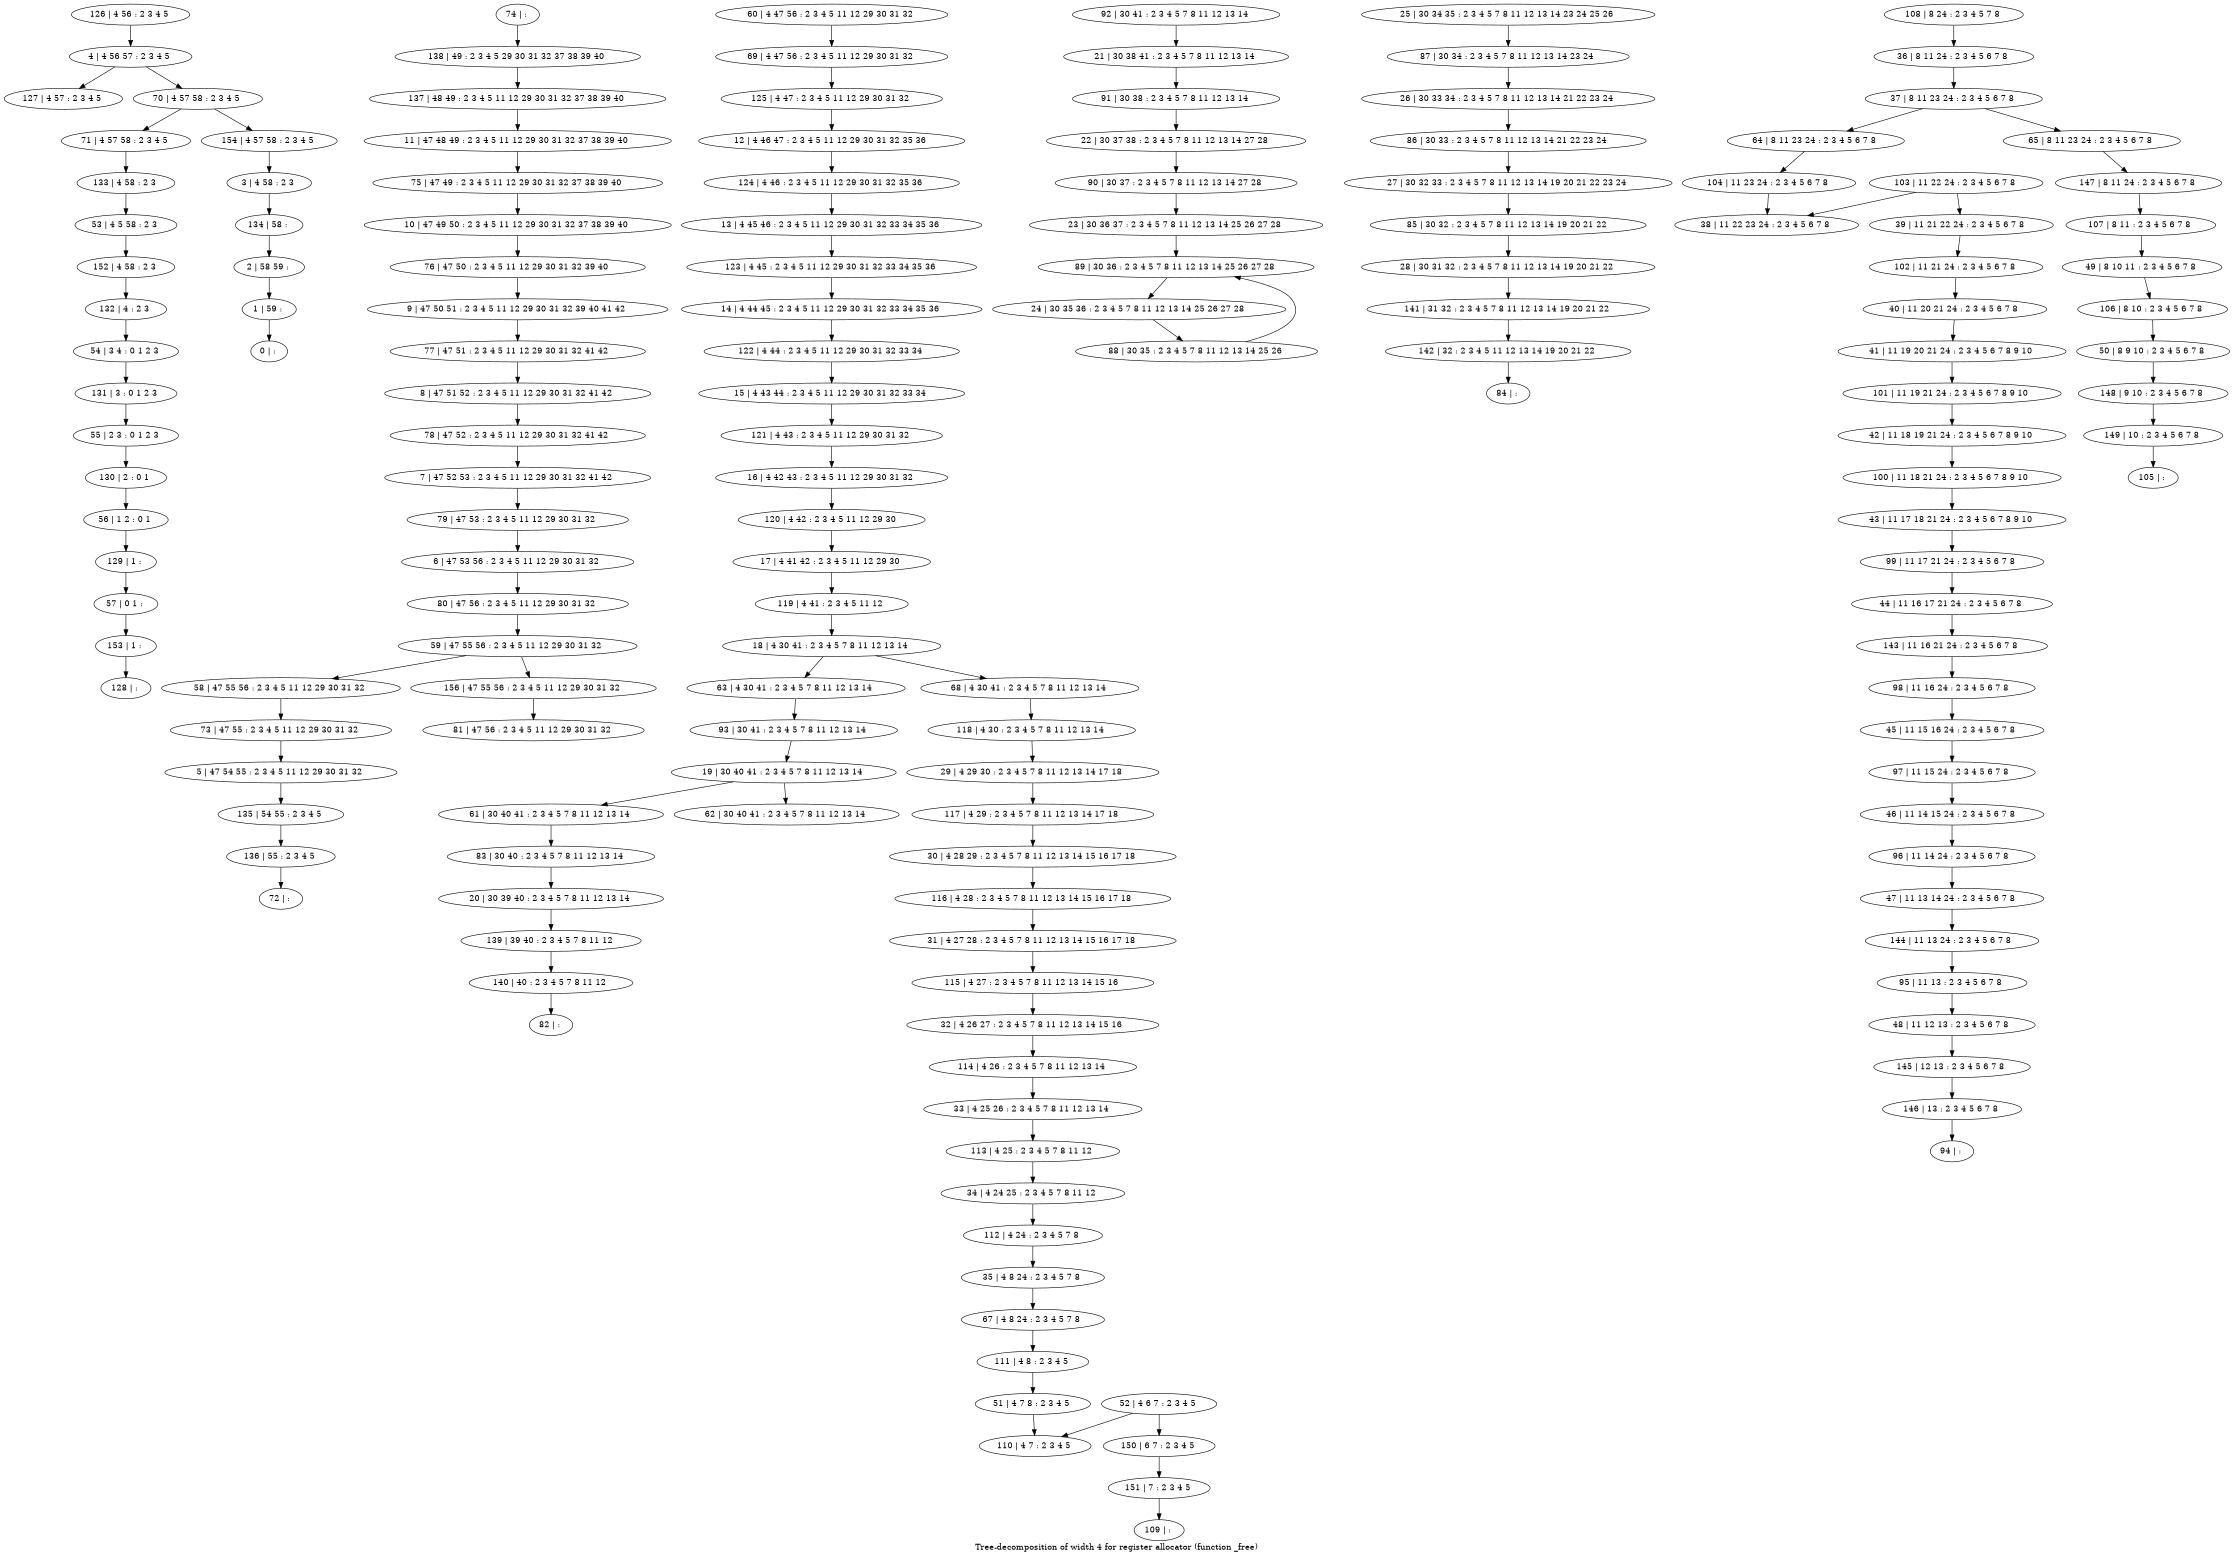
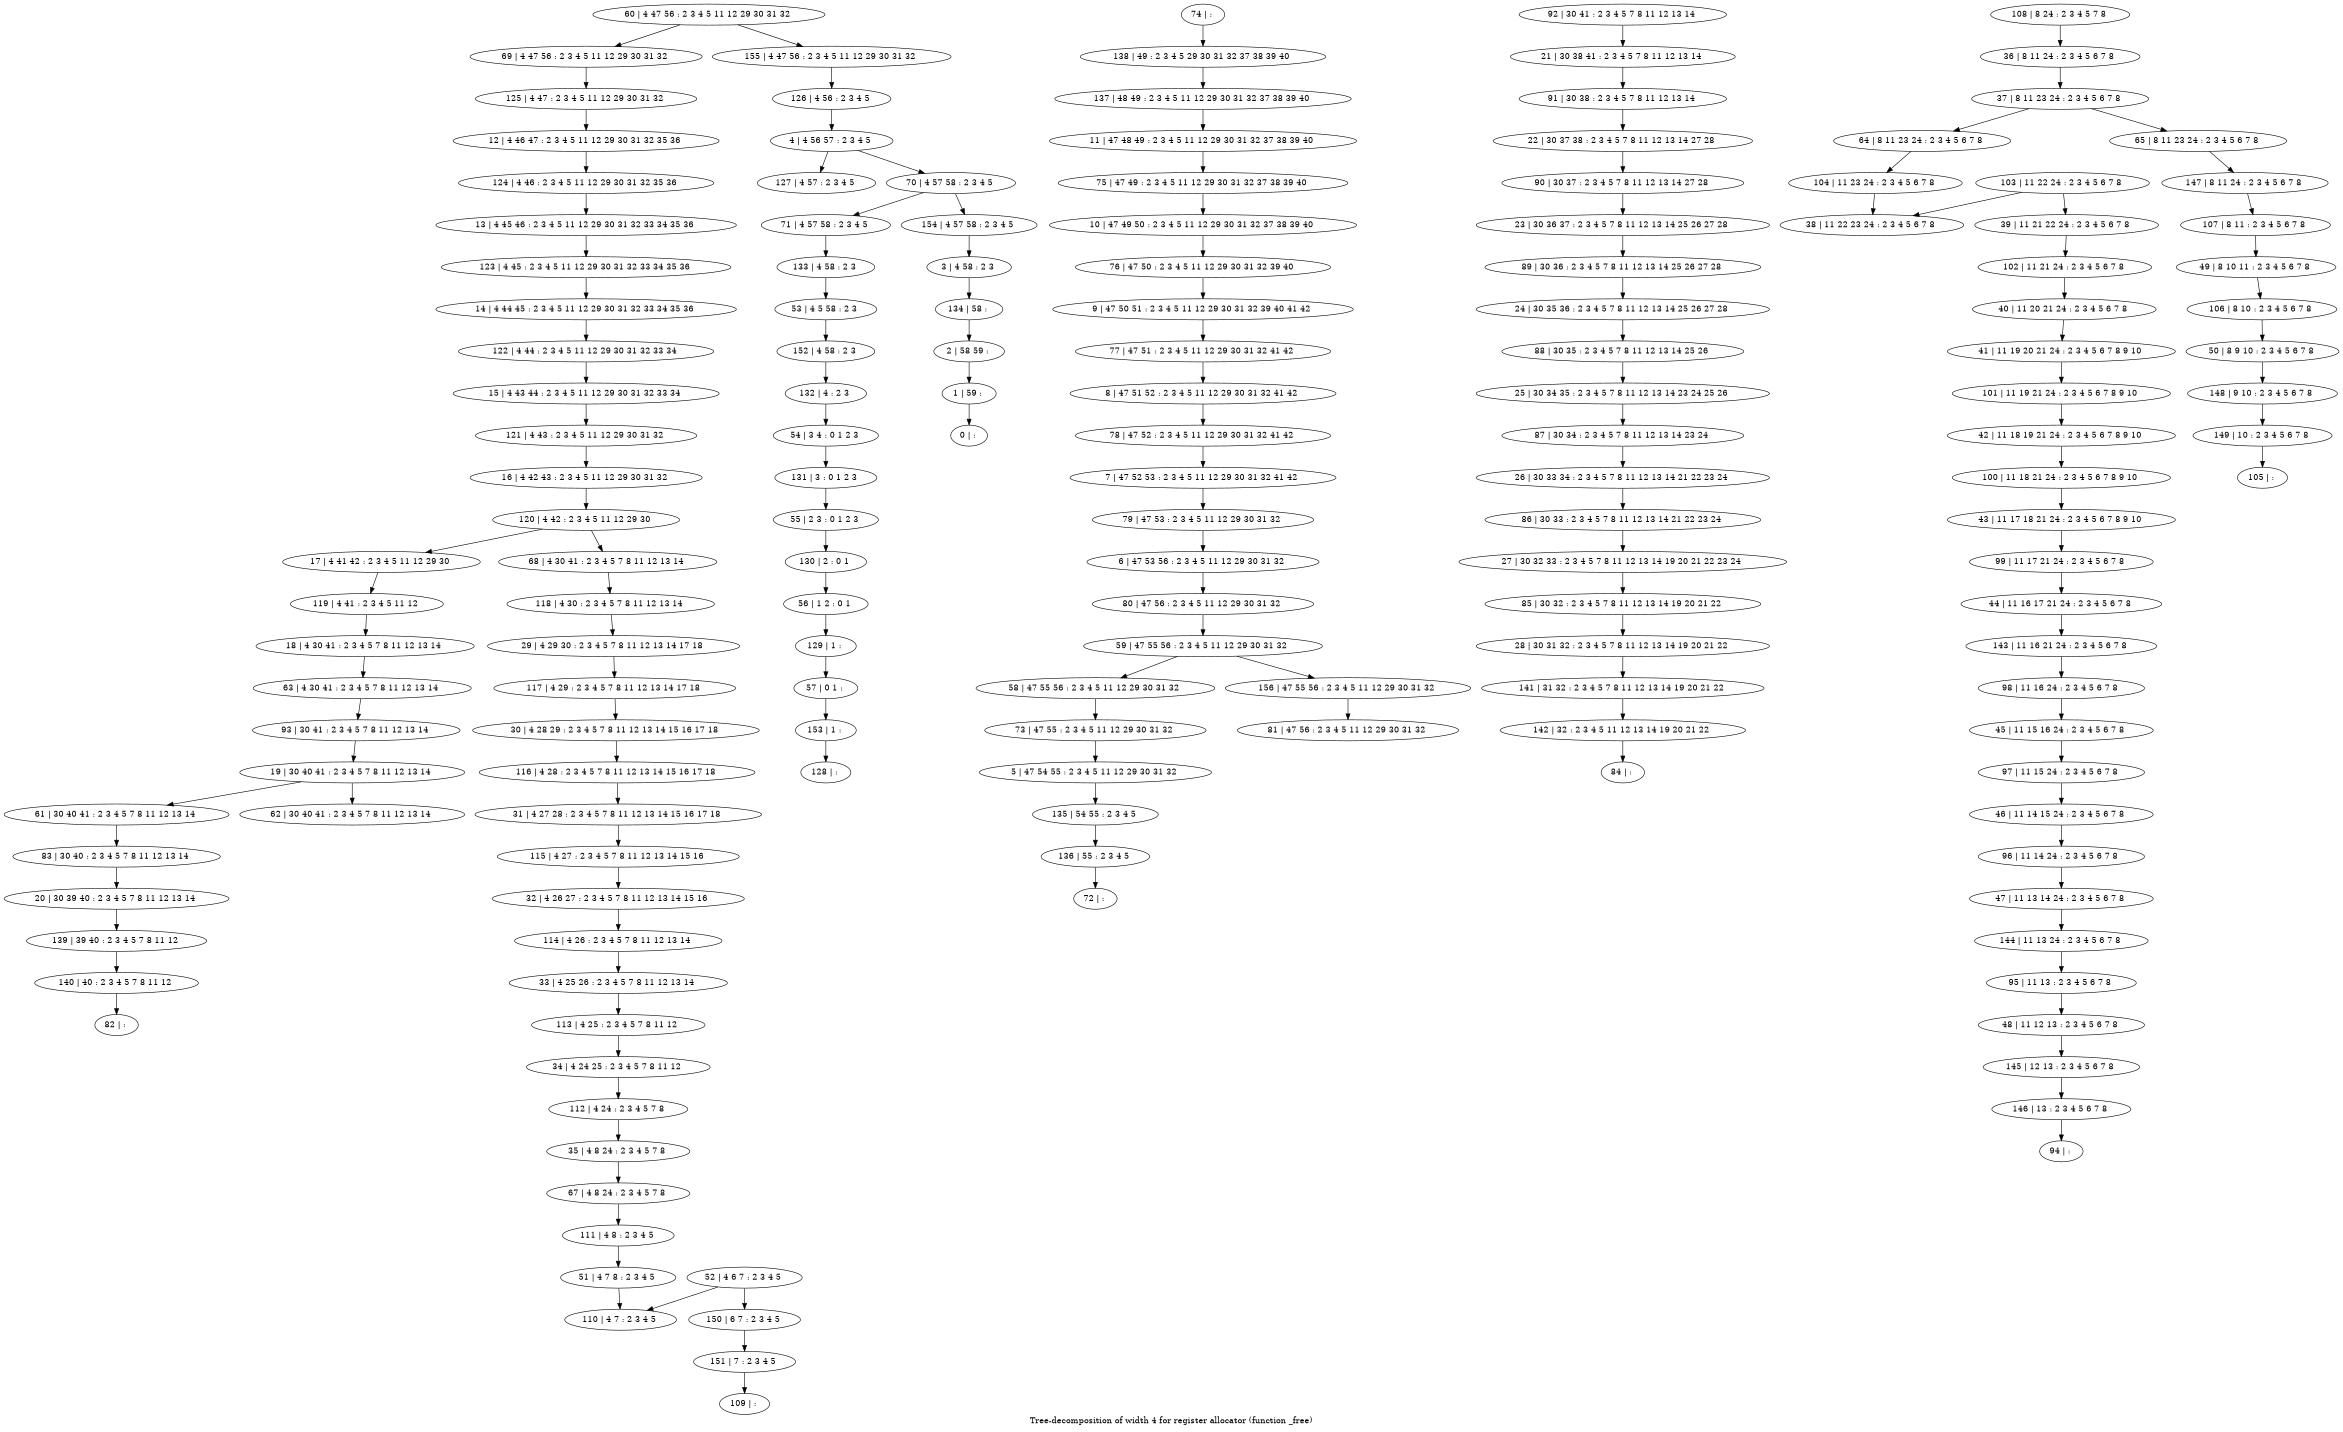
none -> (832, 57)
(1295, 307) -> (1623, 370)
(928, 667) -> (596, 538)
